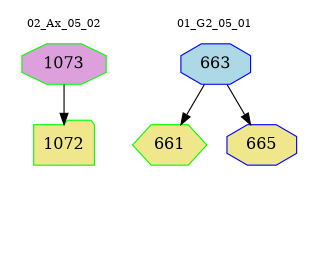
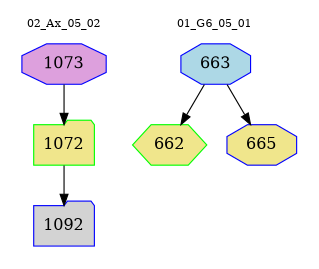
(215, 24) -> (215, 24)
(64, 64) -> (64, 64)
(170, 145) -> (170, 145)
none -> (64, 226)
